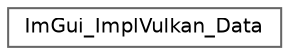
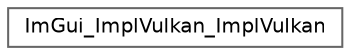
(145, 28) -> (175, 28)
